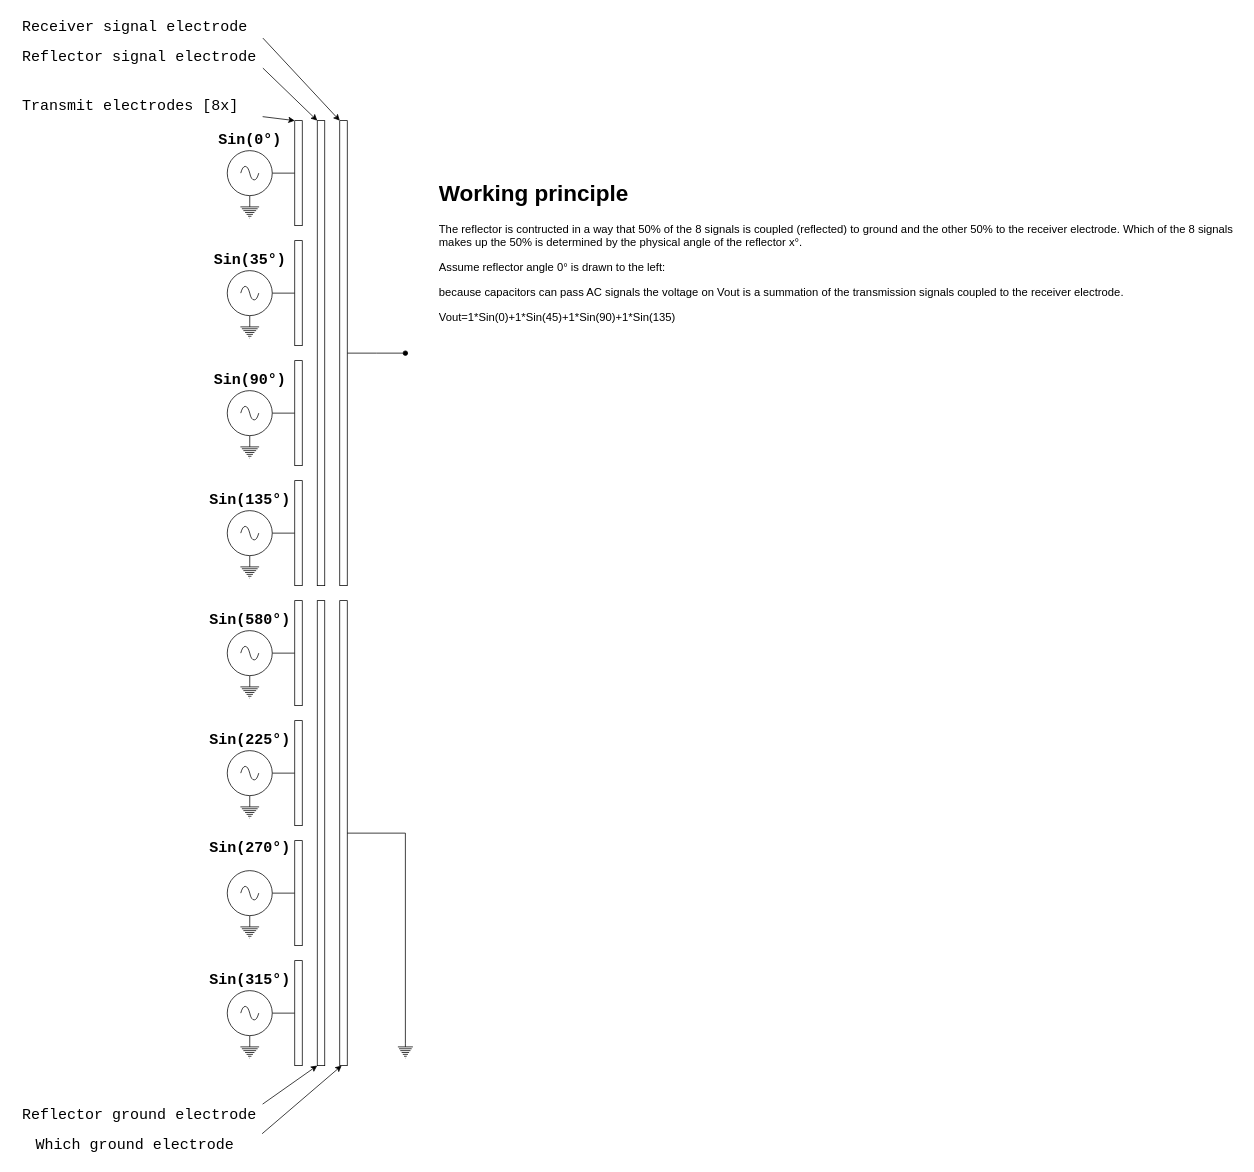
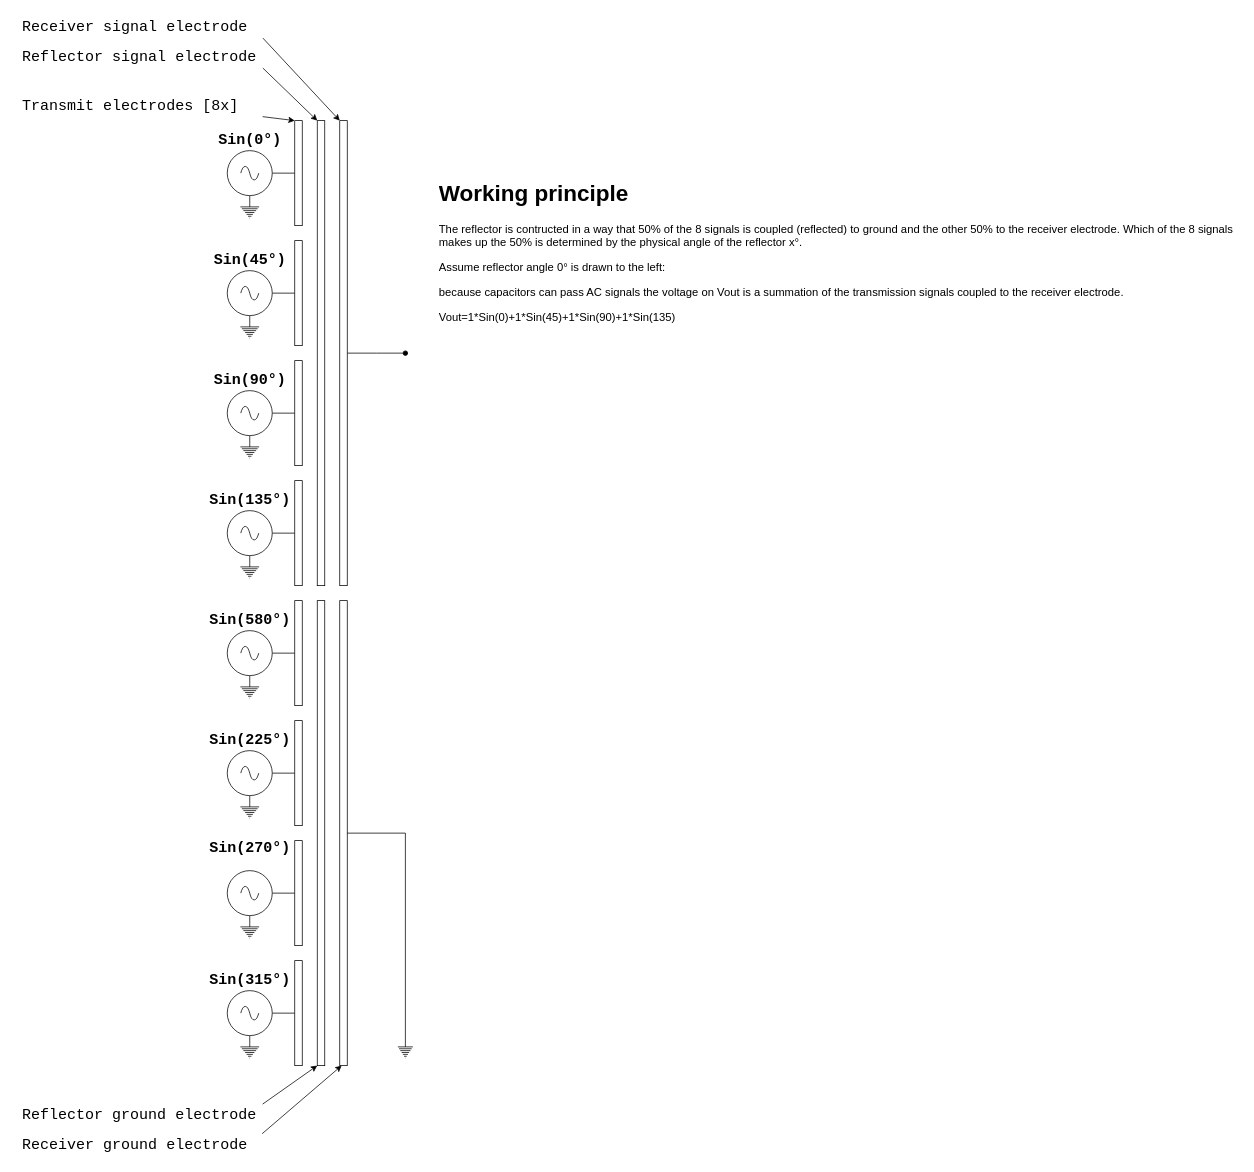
(250, 259) -> (250, 259)
(140, 1144) -> (140, 1144)
